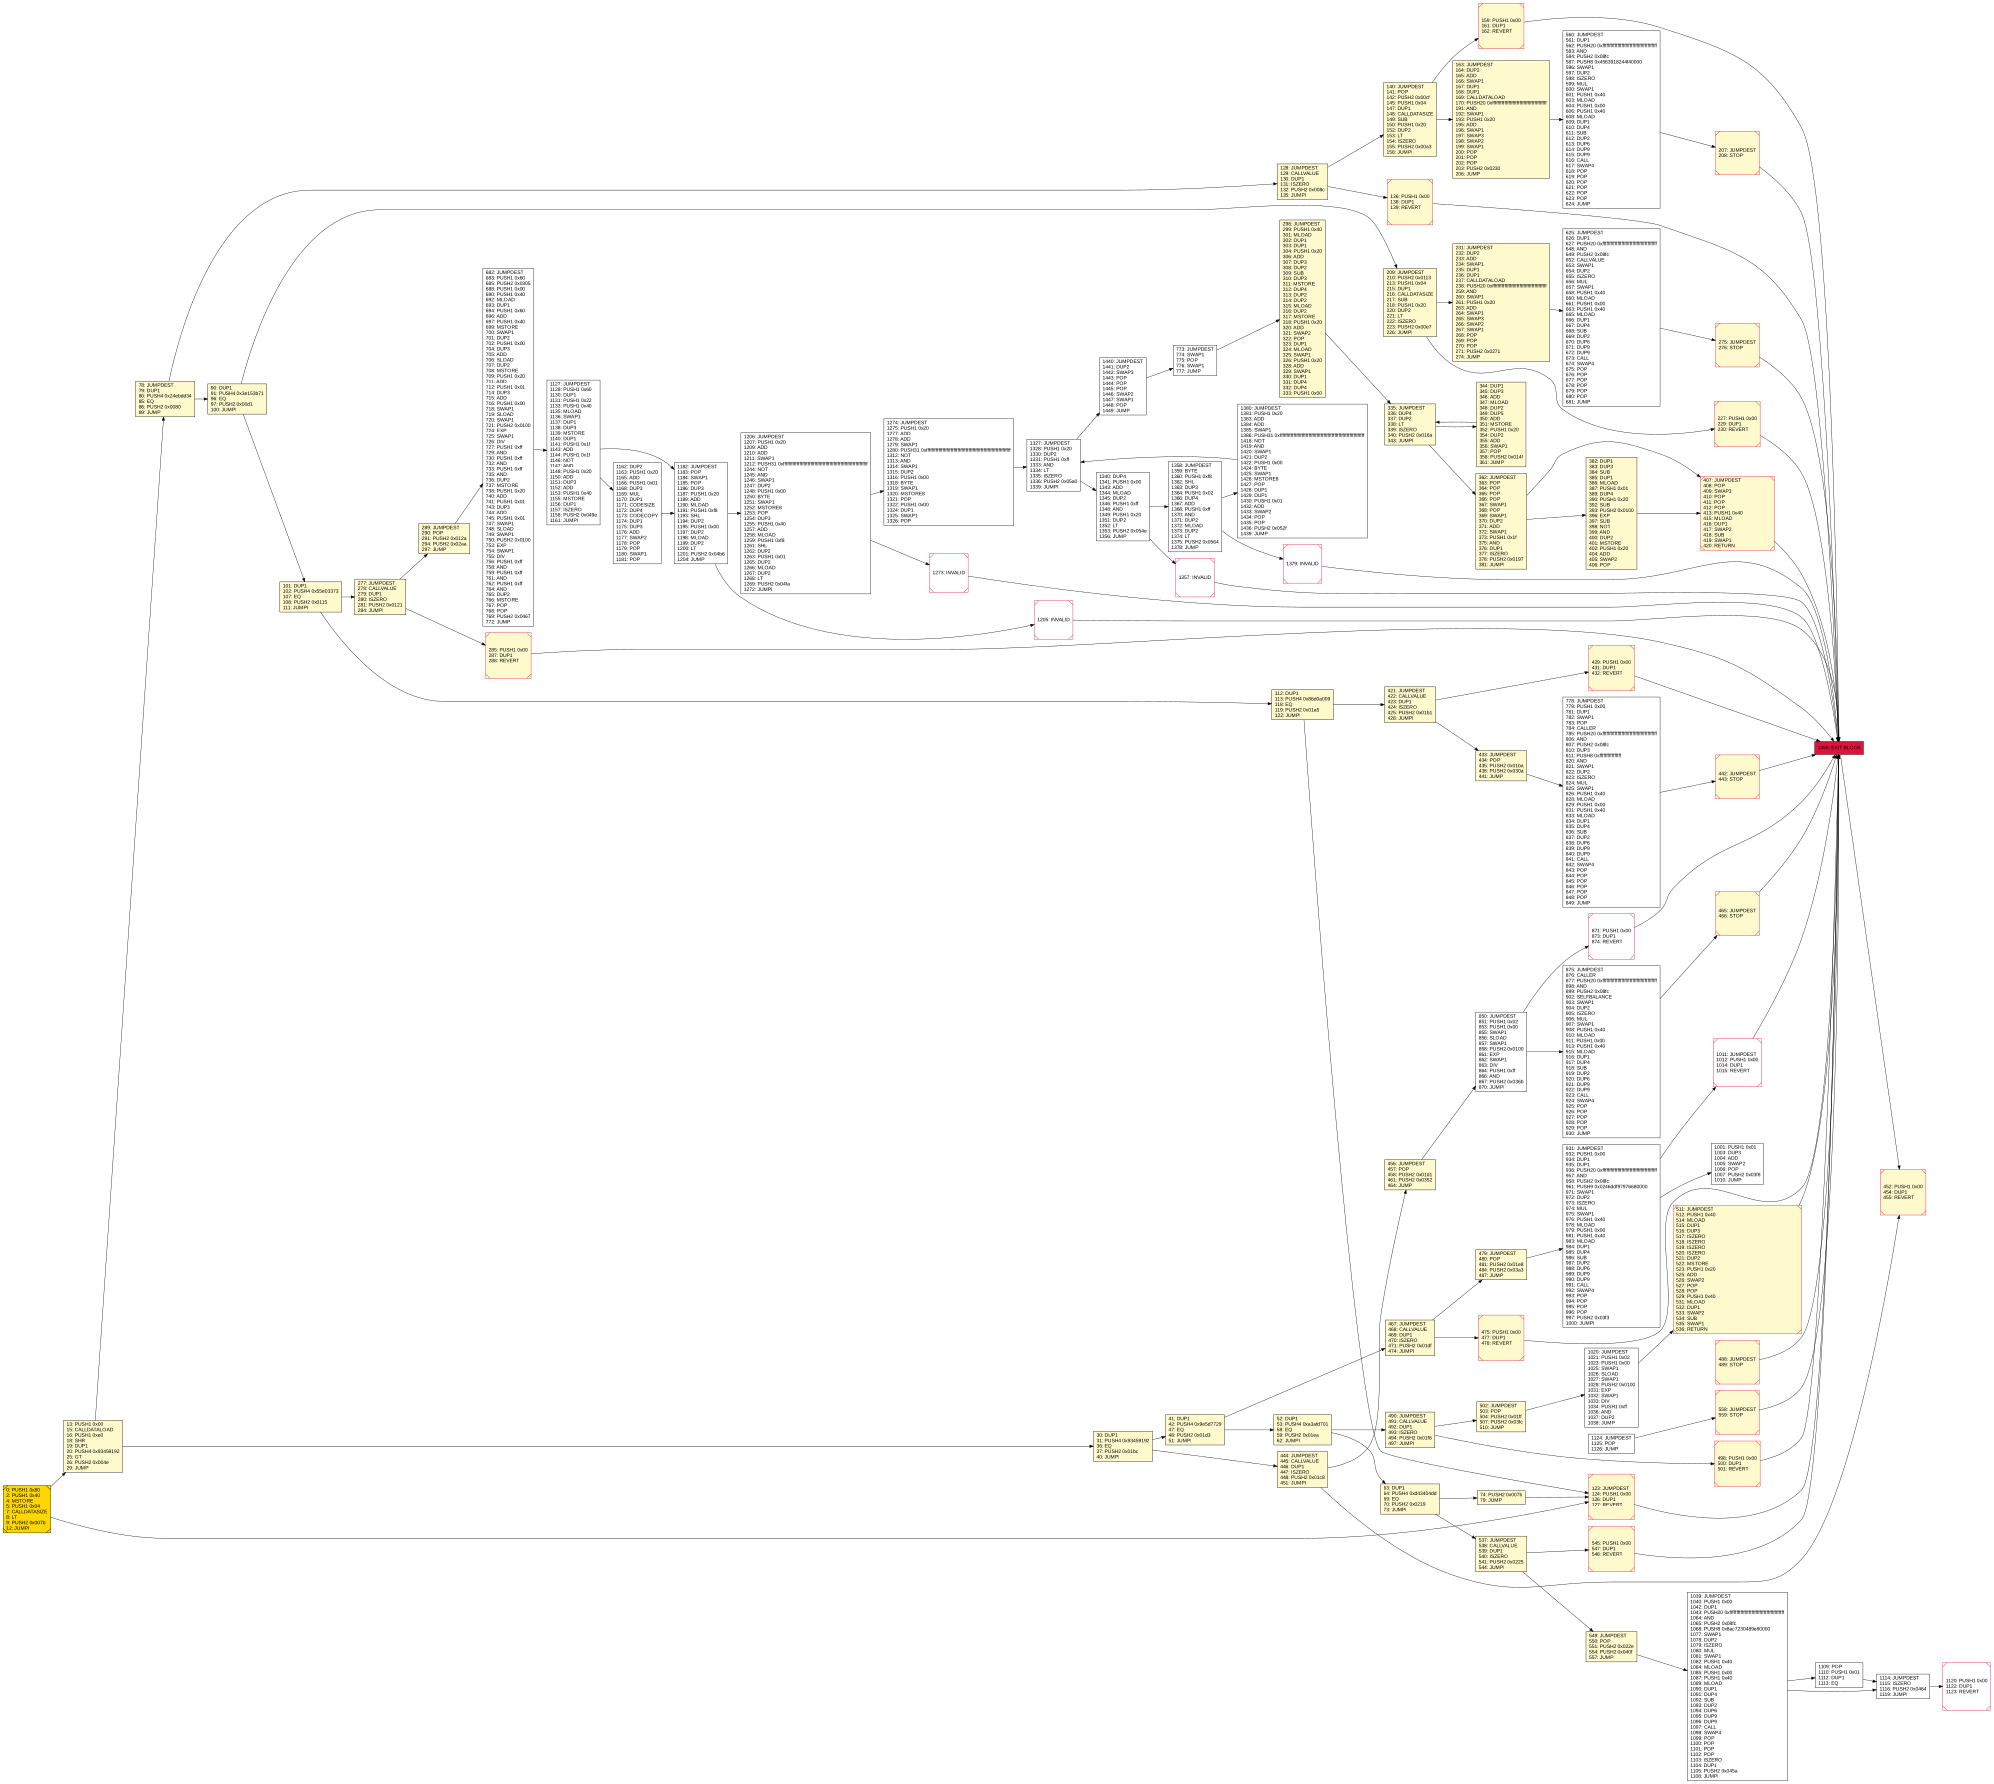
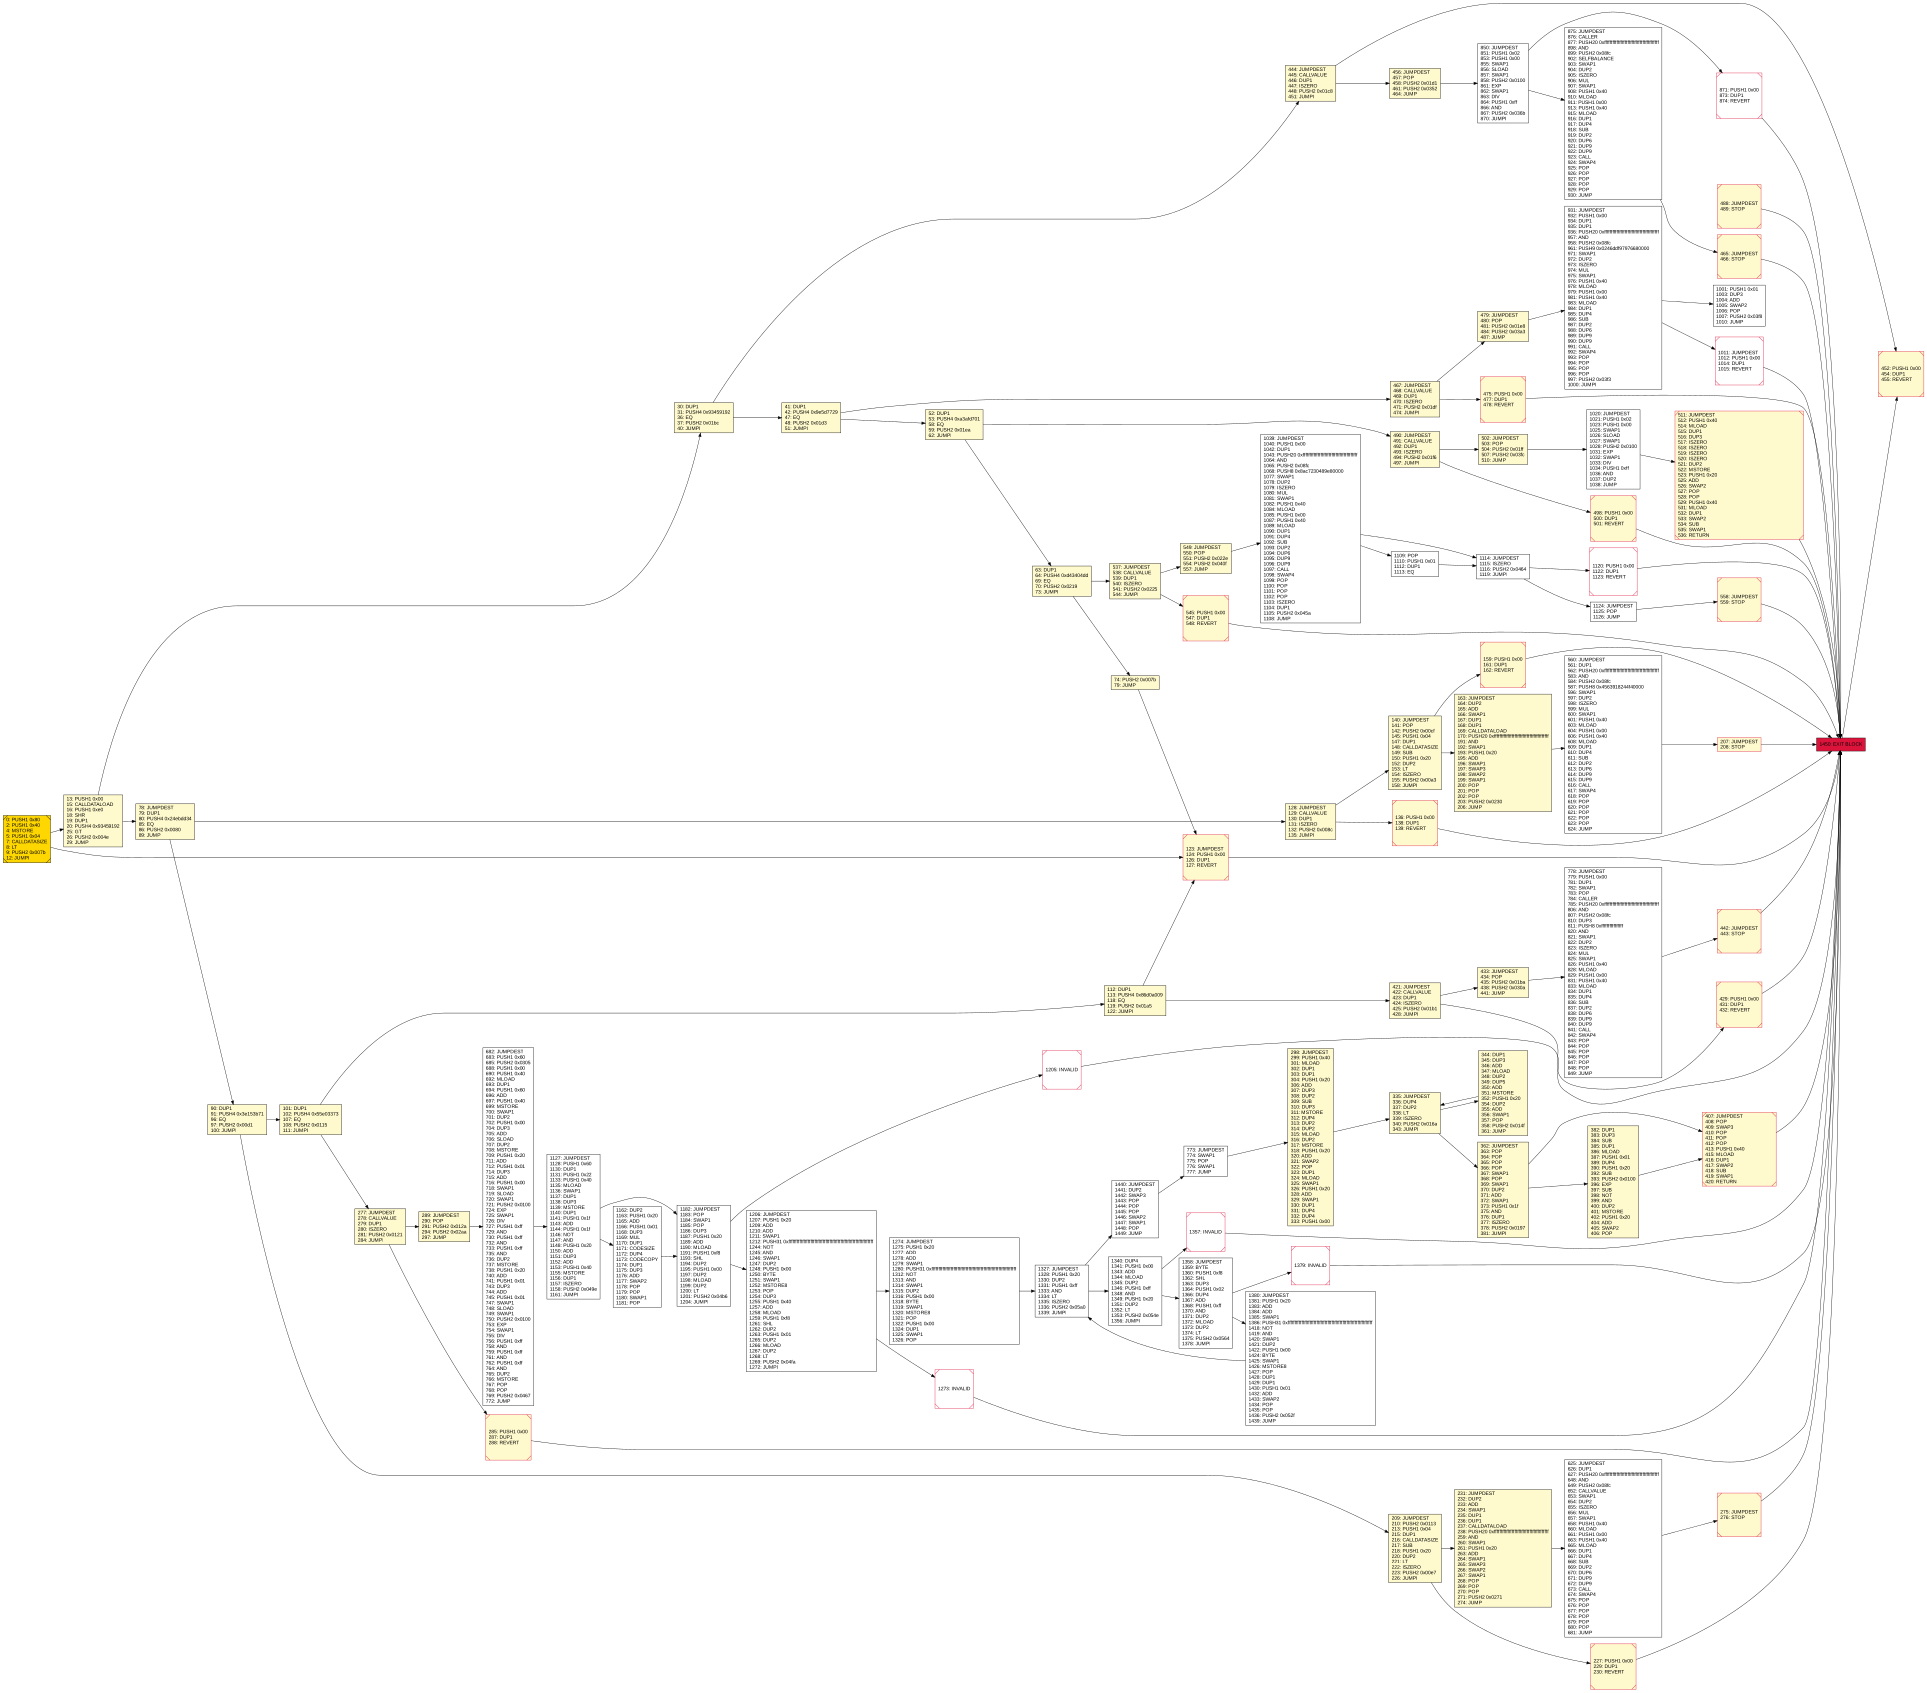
(1737, 153) -> (1739, 745)
none -> (1802, 574)
none -> (1554, 595)
